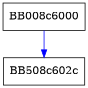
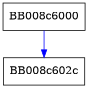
(44, 71) -> (44, 71)
